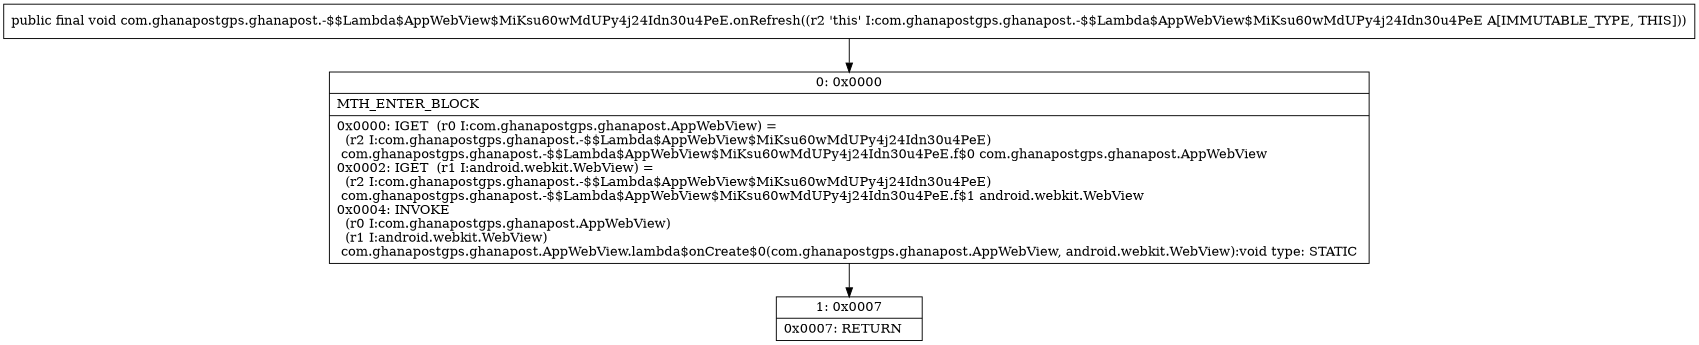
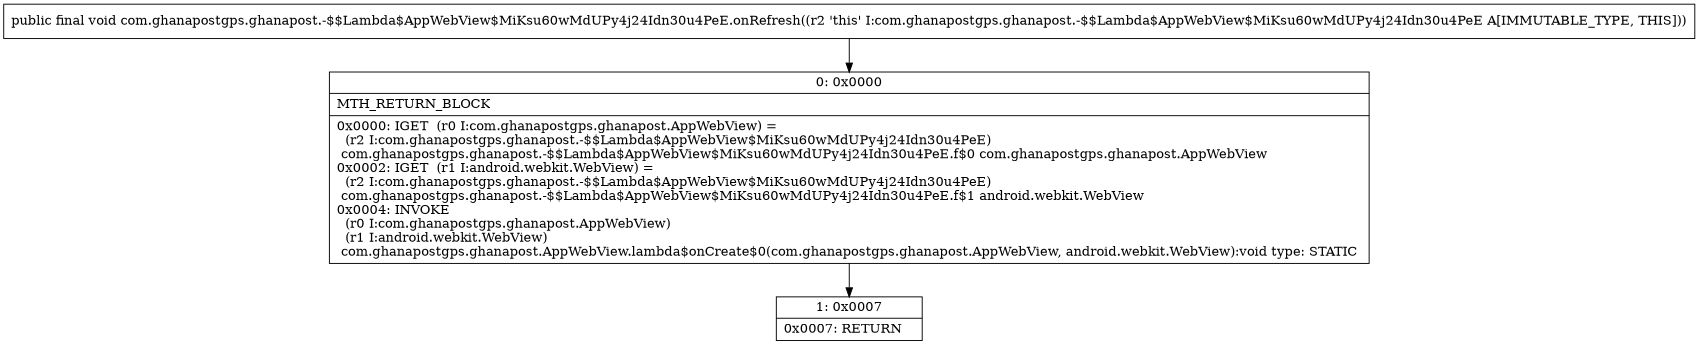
(408, 104) -> (414, 104)
